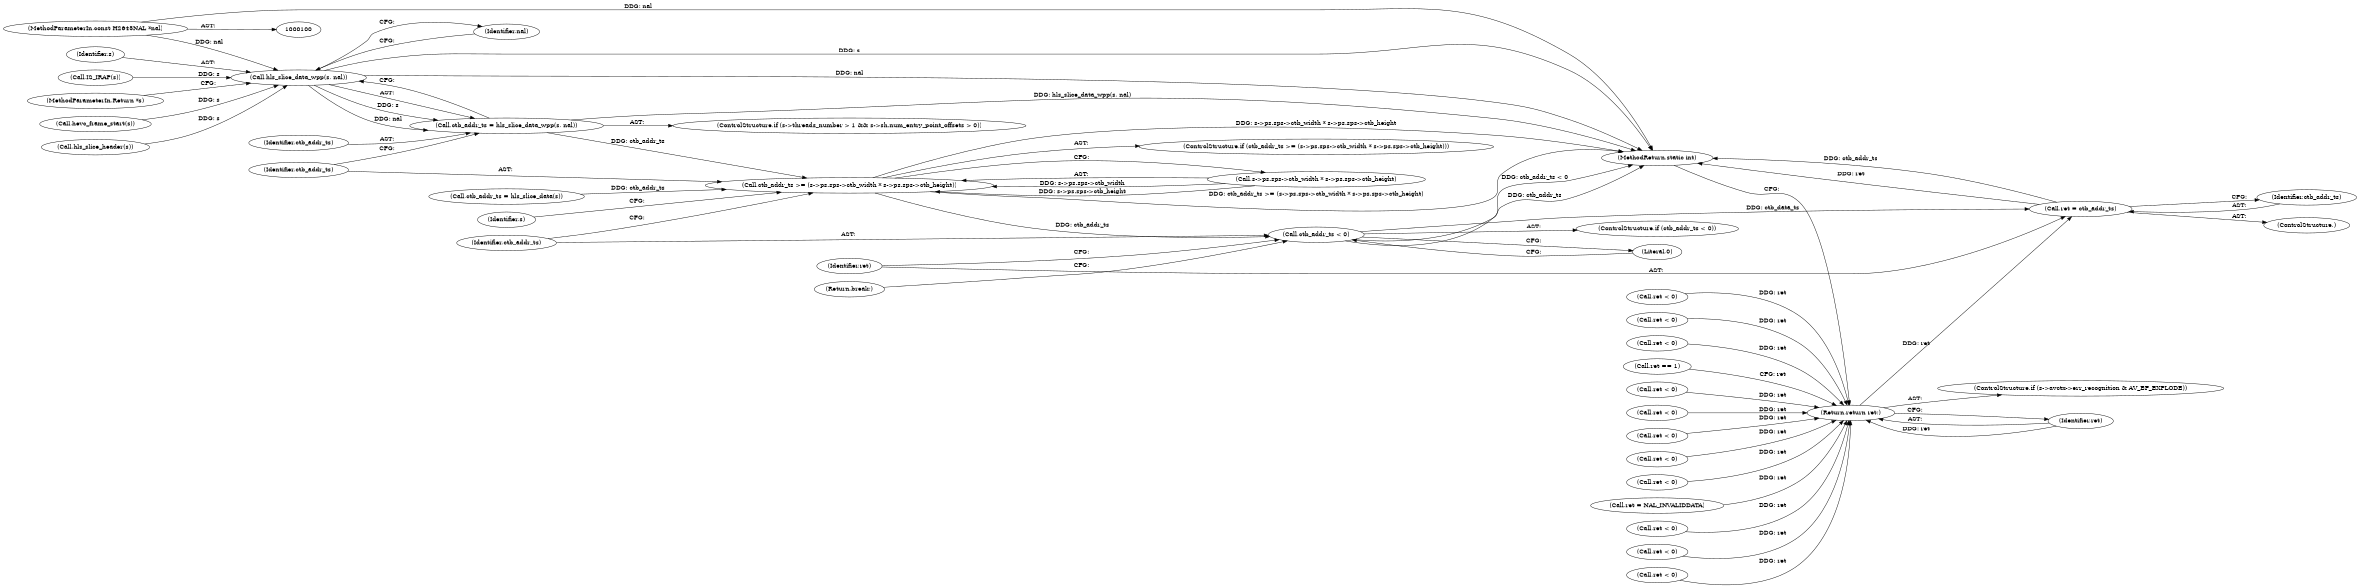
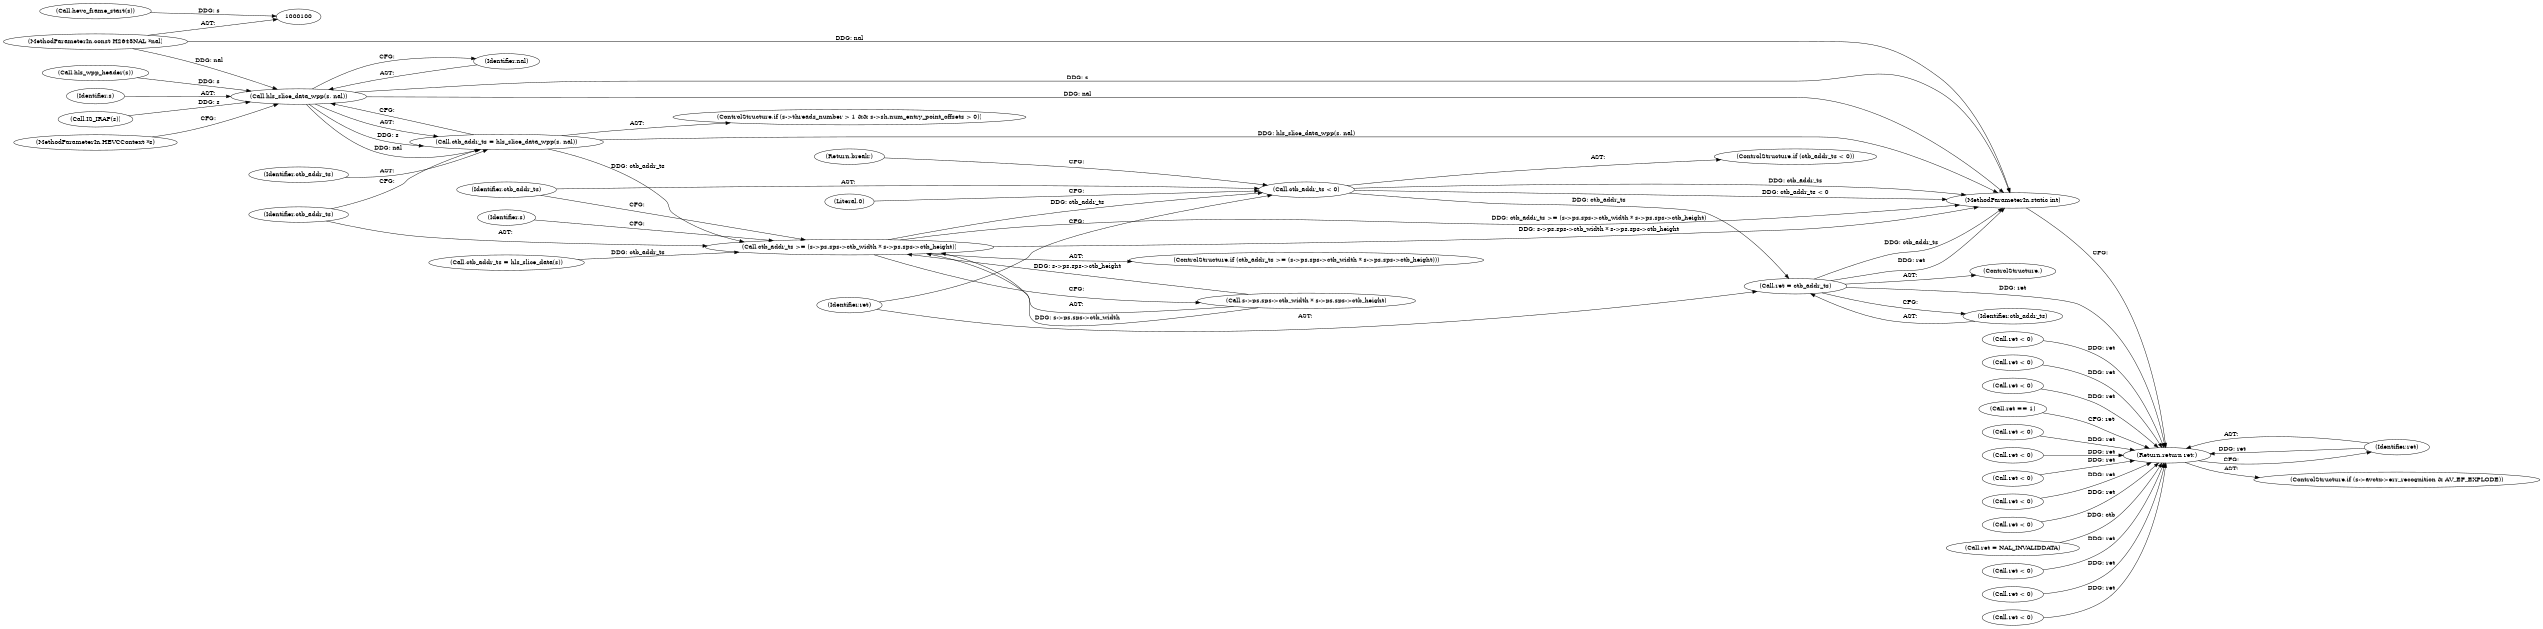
(388, 41) -> (388, 73)
(95, 101) -> (95, 142)
(209, 107) -> (211, 14)
(95, 147) -> (95, 73)
(1657, 158) -> (2013, 200)
(1773, 208) -> (1599, 200)
(1495, 244) -> none
(1964, 312) -> (2047, 298)
(1773, 478) -> (2101, 515)
